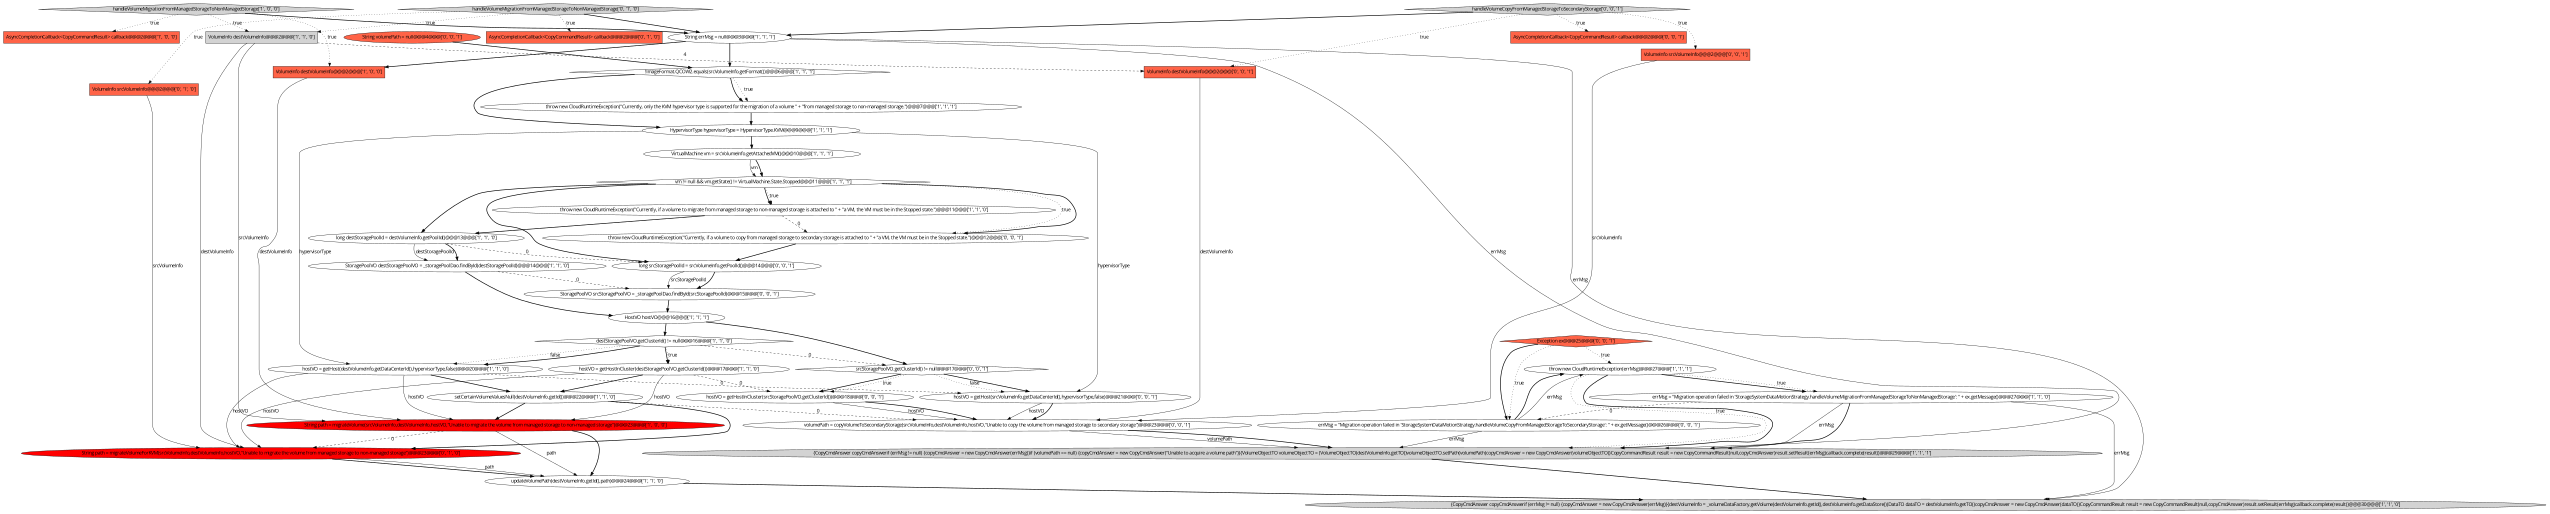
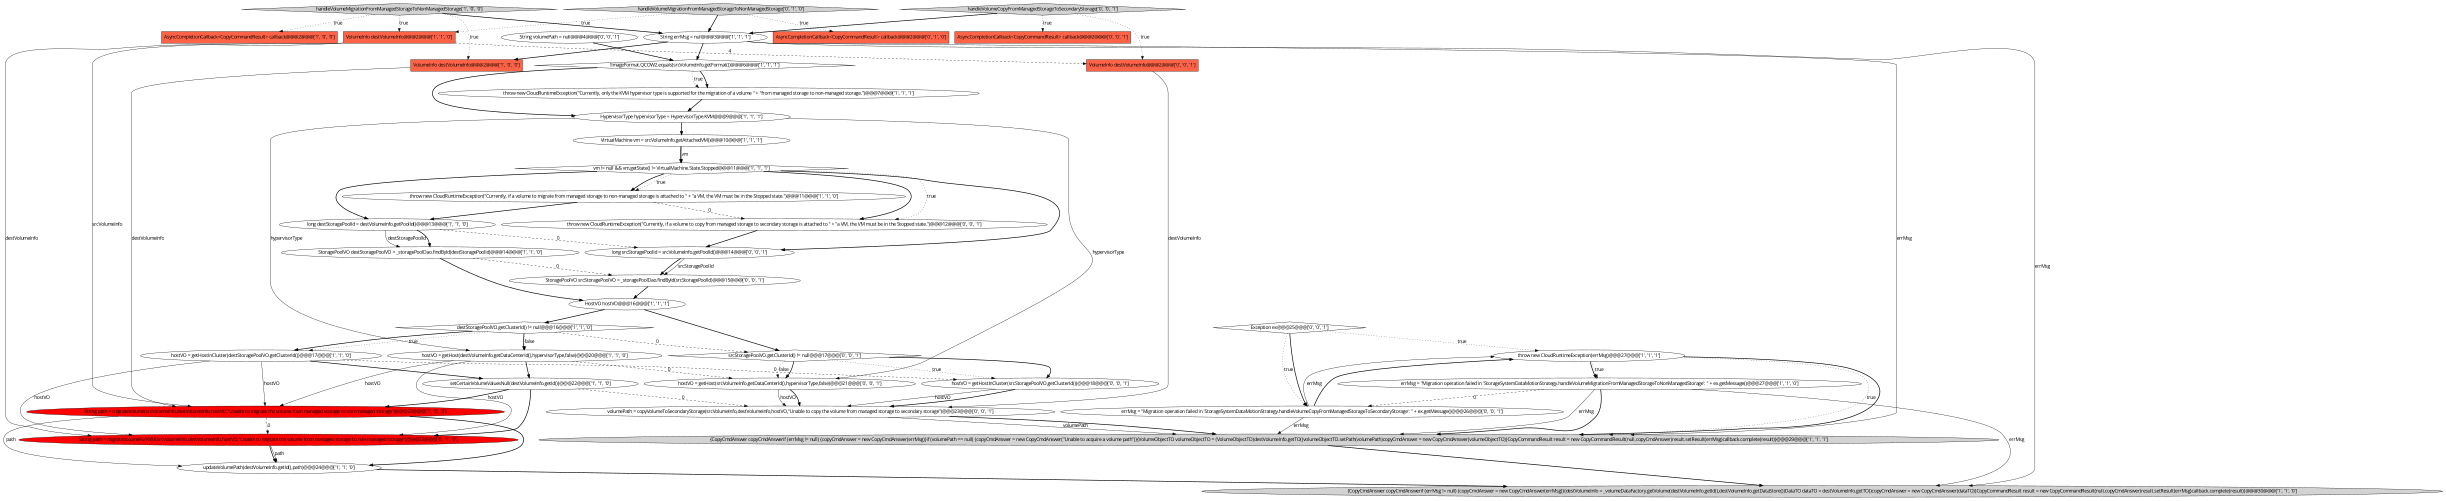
(262, 37) -> (399, 37)
(412, 37) -> (569, 37)
(1696, 55) -> none
(144, 90) -> none
(1576, 341) -> (1290, 328)
